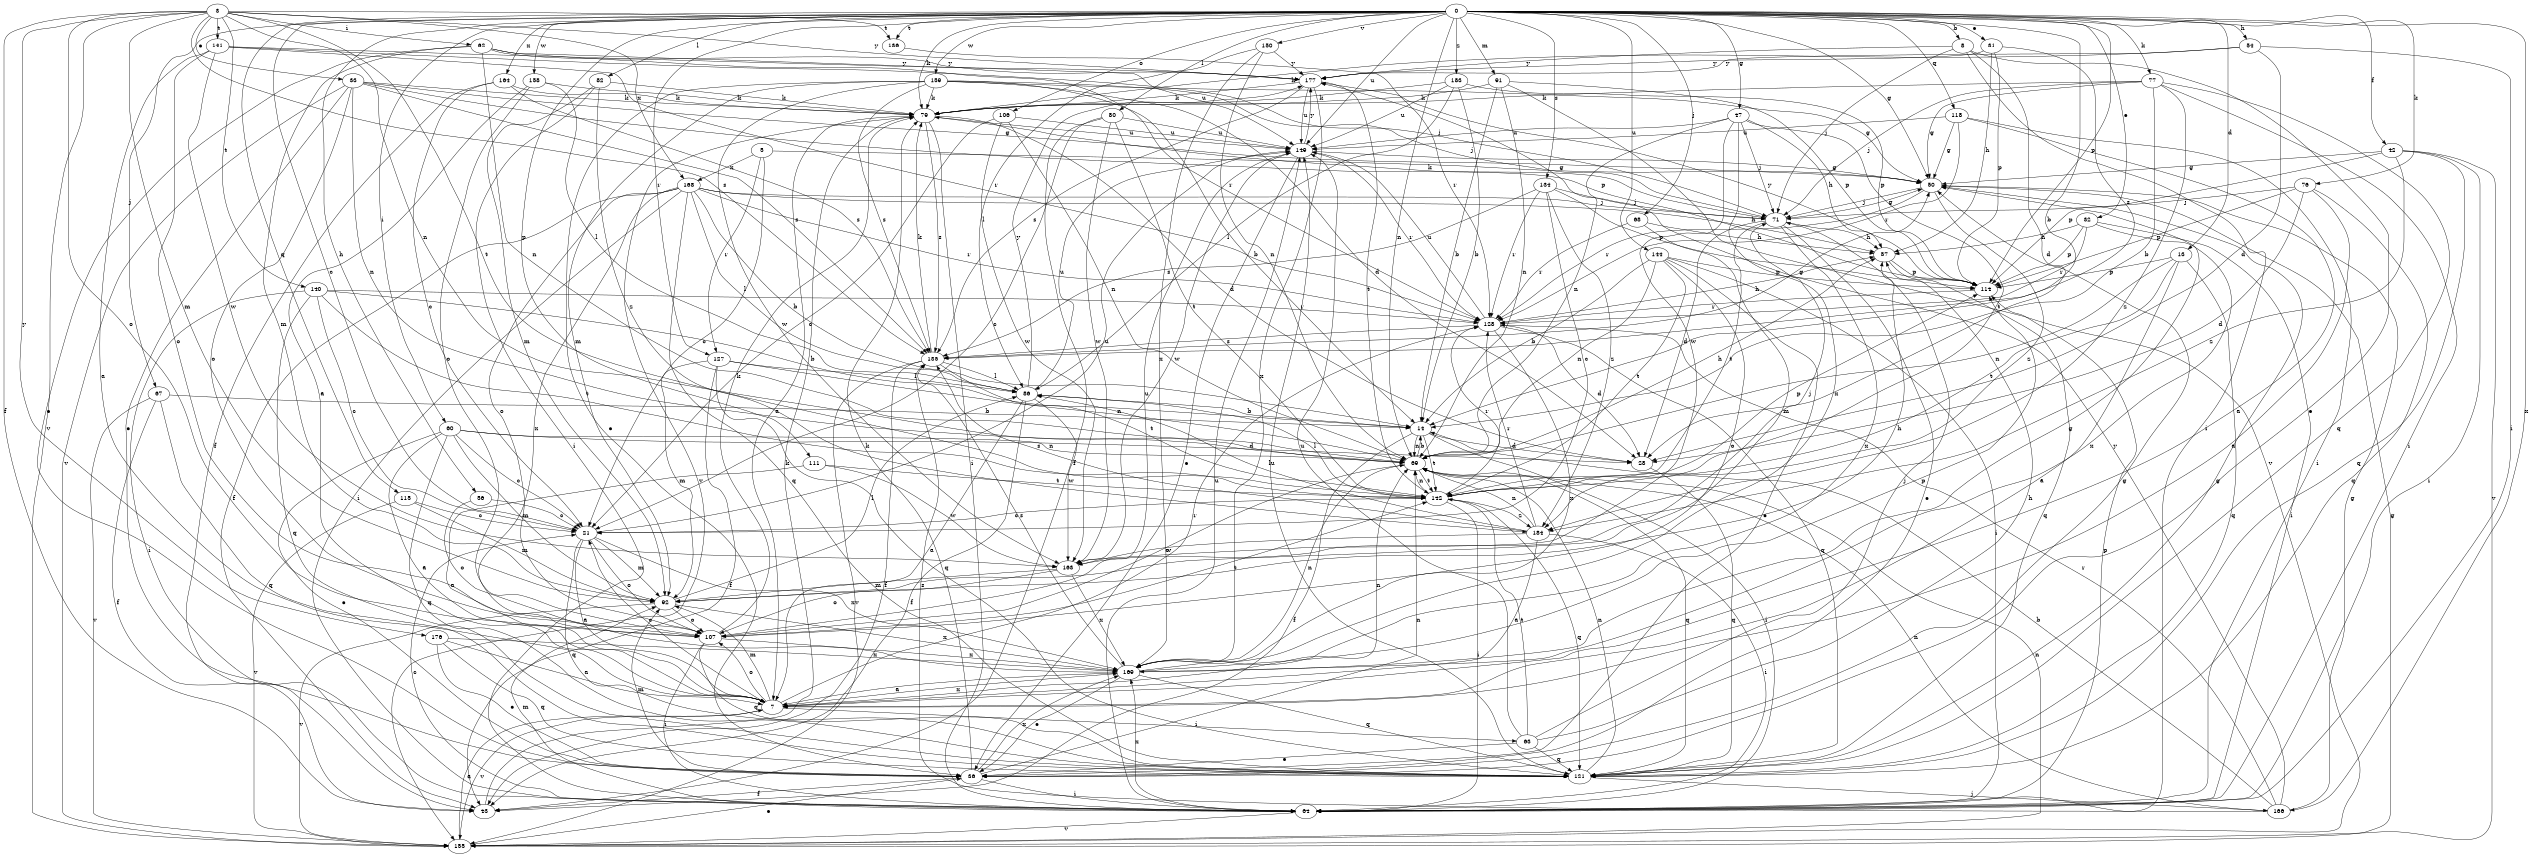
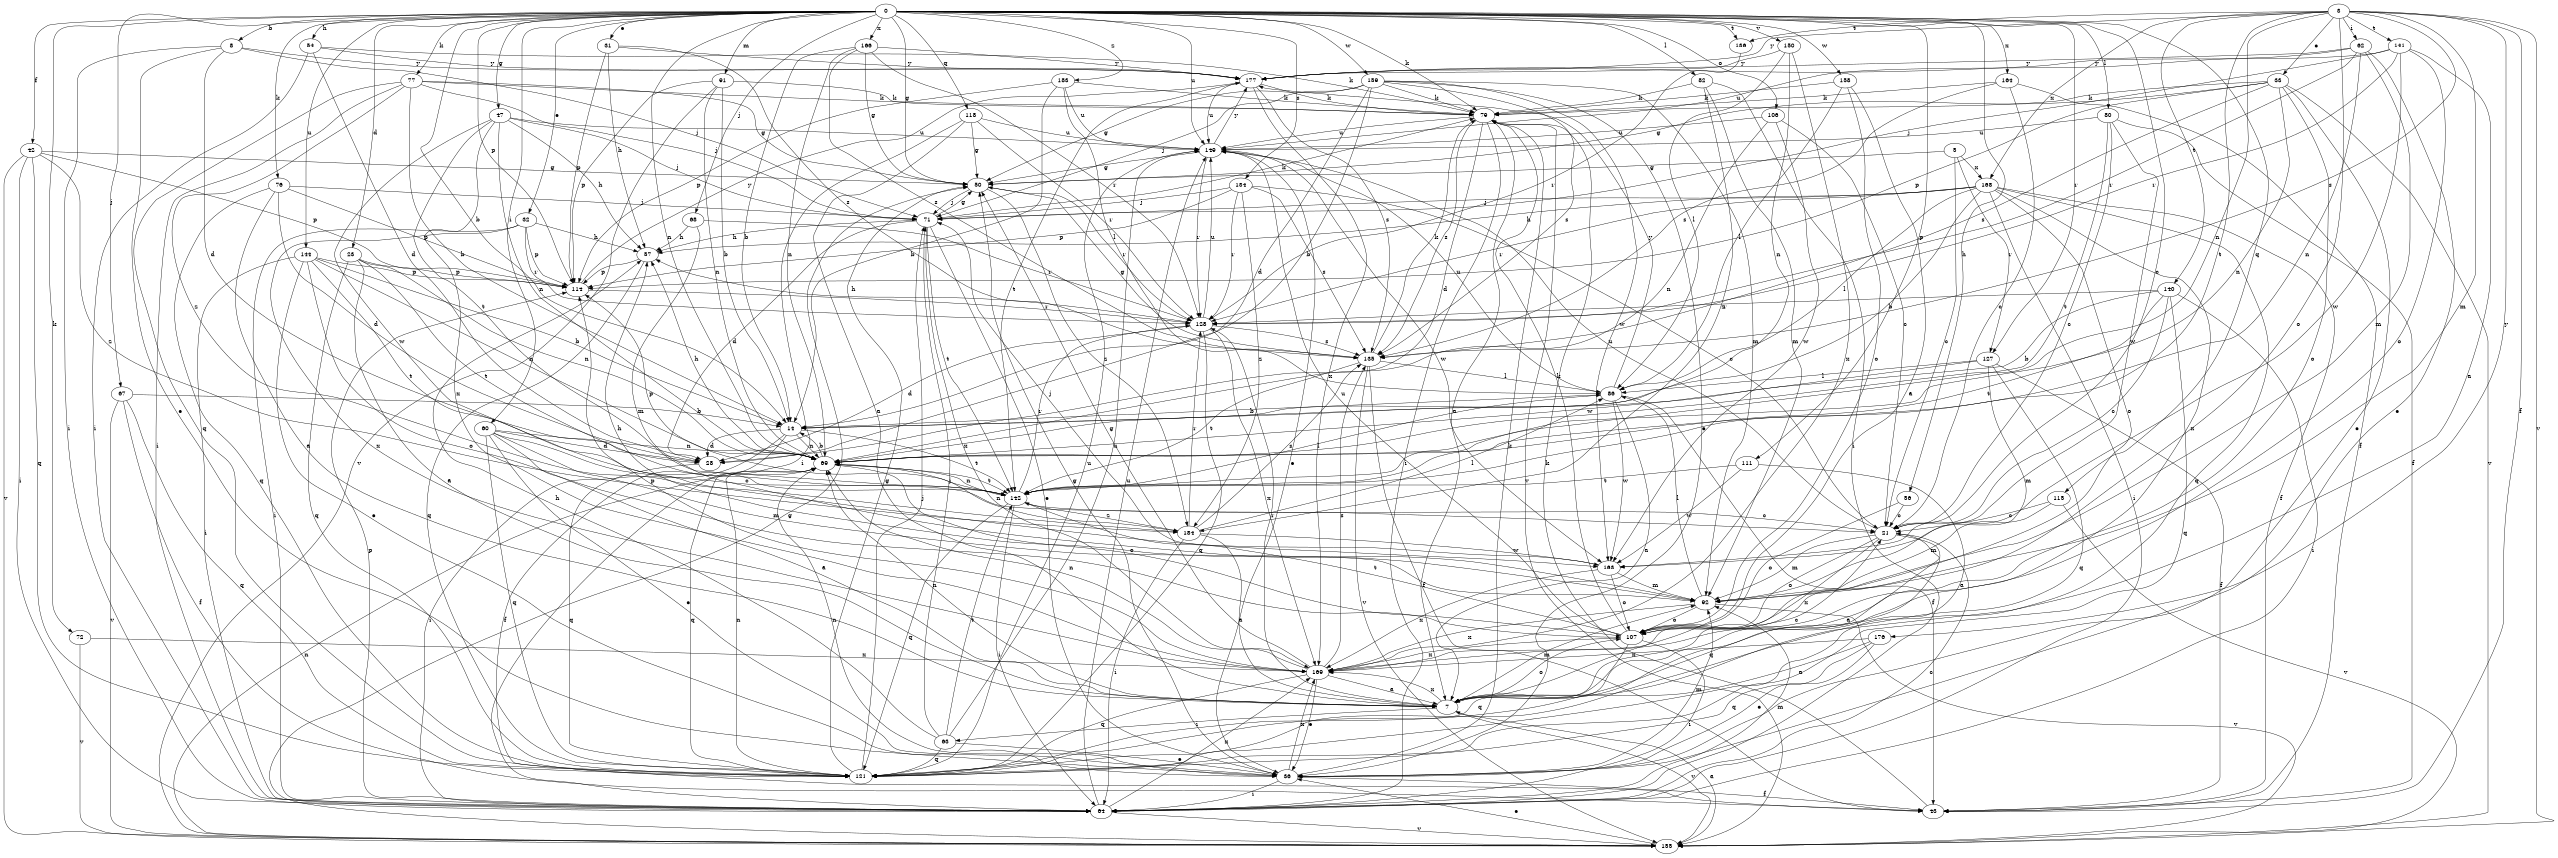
(2181, 255) -> (351, 255)
(1119, 411) -> (1590, 411)
none -> (80, 638)
(1927, 794) -> (922, 497)
